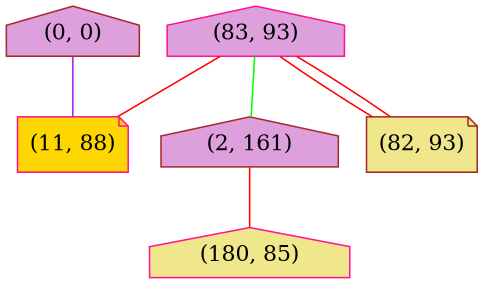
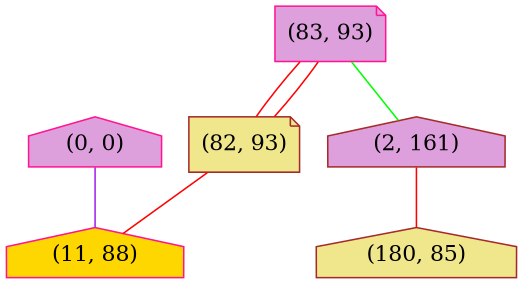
(73, 34) -> (95, 145)
(256, 34) -> (330, 34)
(169, 87) -> (165, 203)
(73, 145) -> (95, 255)
(250, 255) -> (416, 255)
